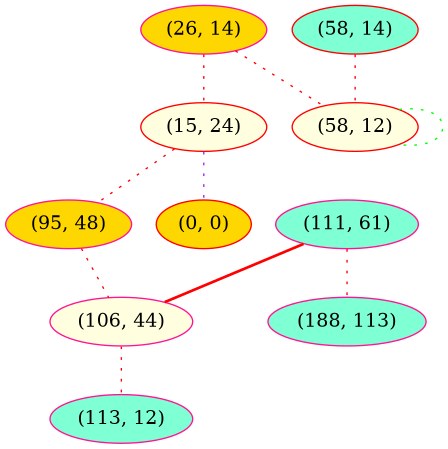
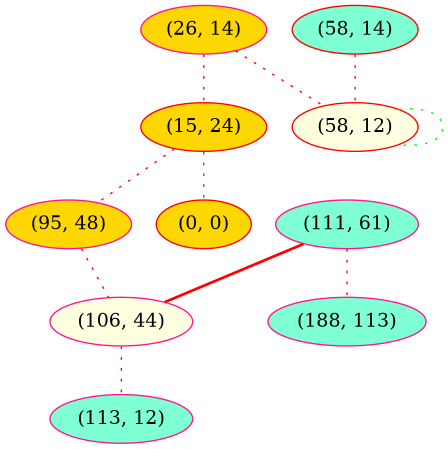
(204, 127) -> (204, 127)
